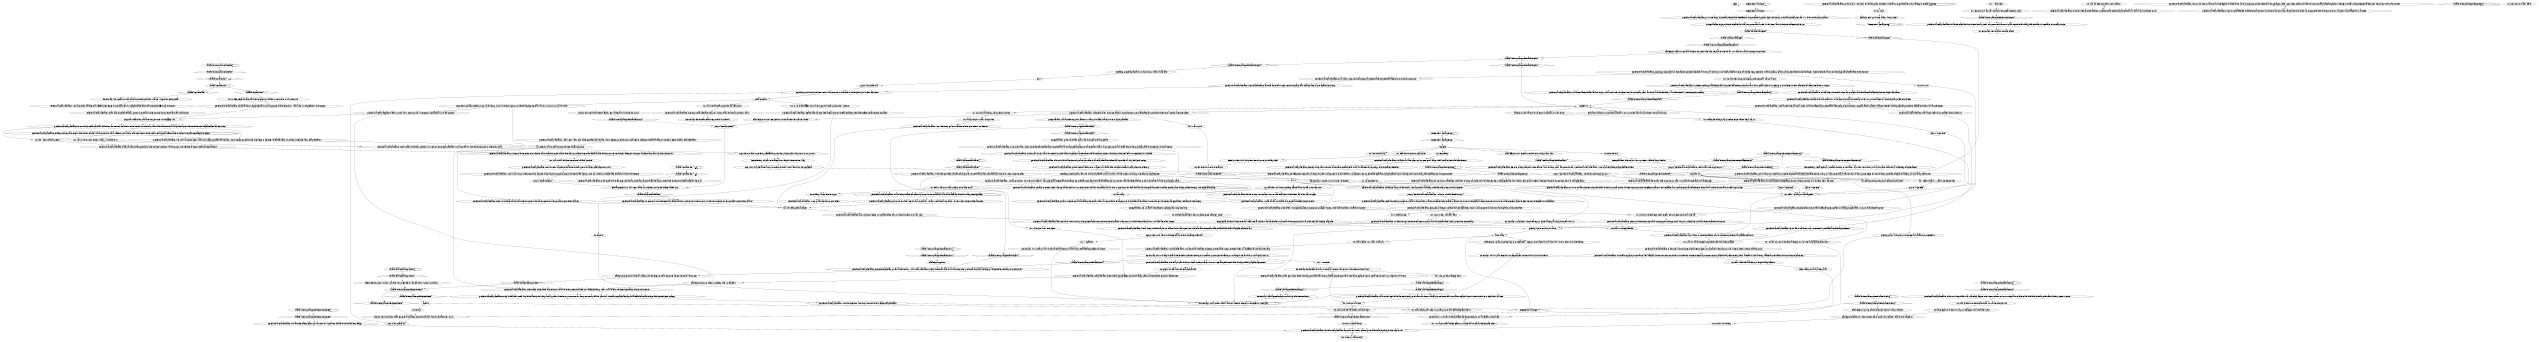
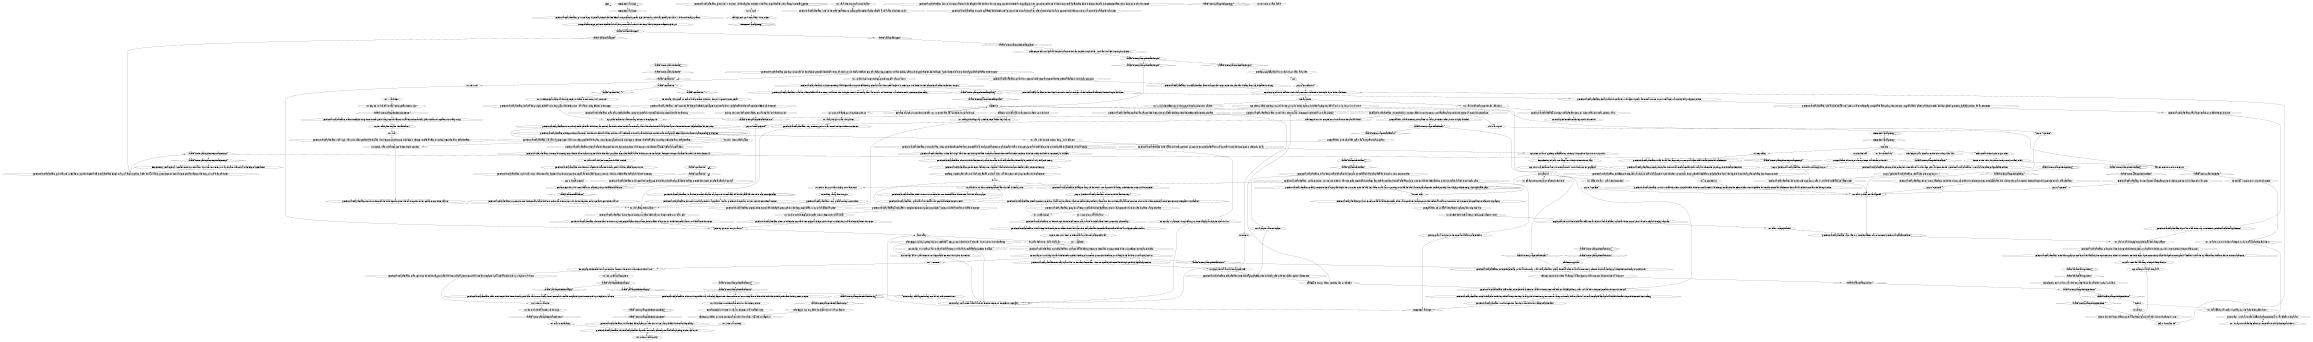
none -> (392, 133)
(1411, 154) -> (1992, 154)
